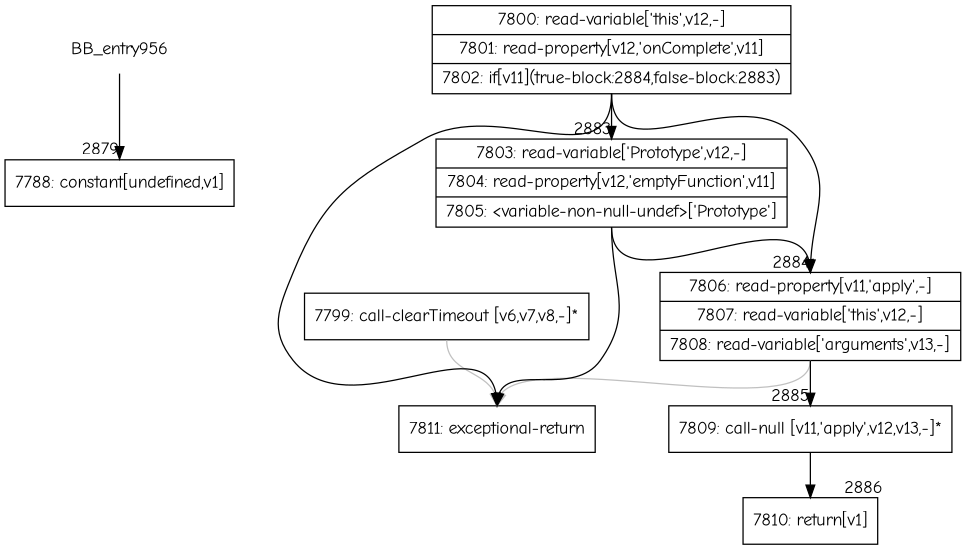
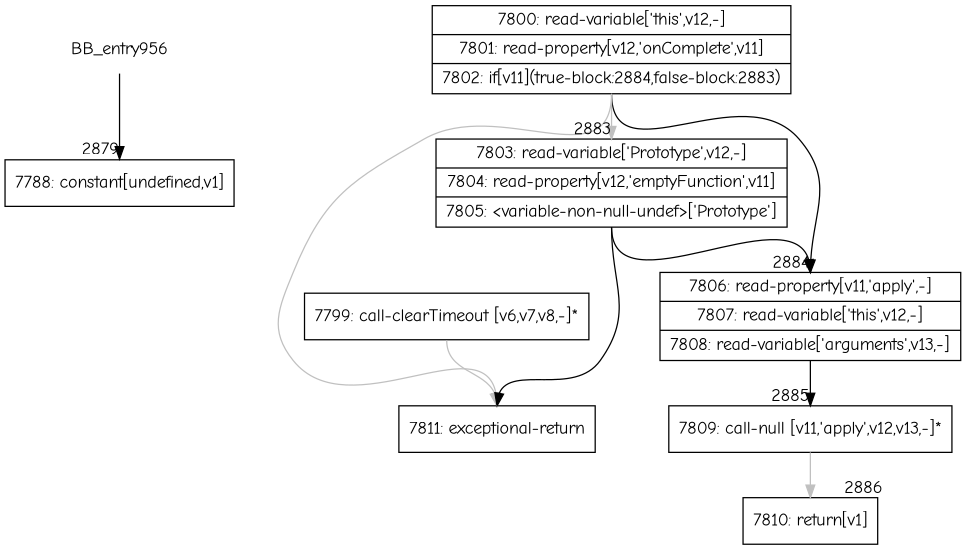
(612, 110) -> (612, 110)
(313, 232) -> (313, 232)
(660, 384) -> none
(810, 469) -> (810, 469)
